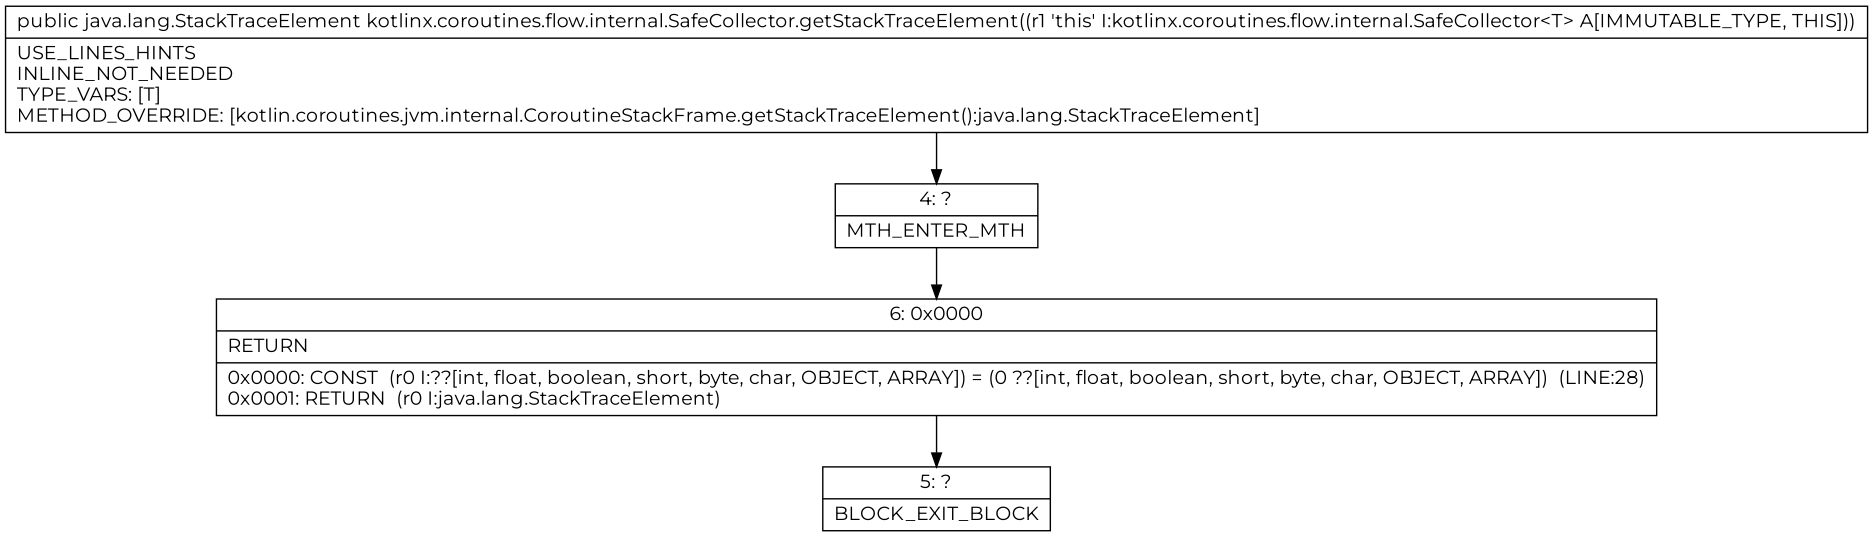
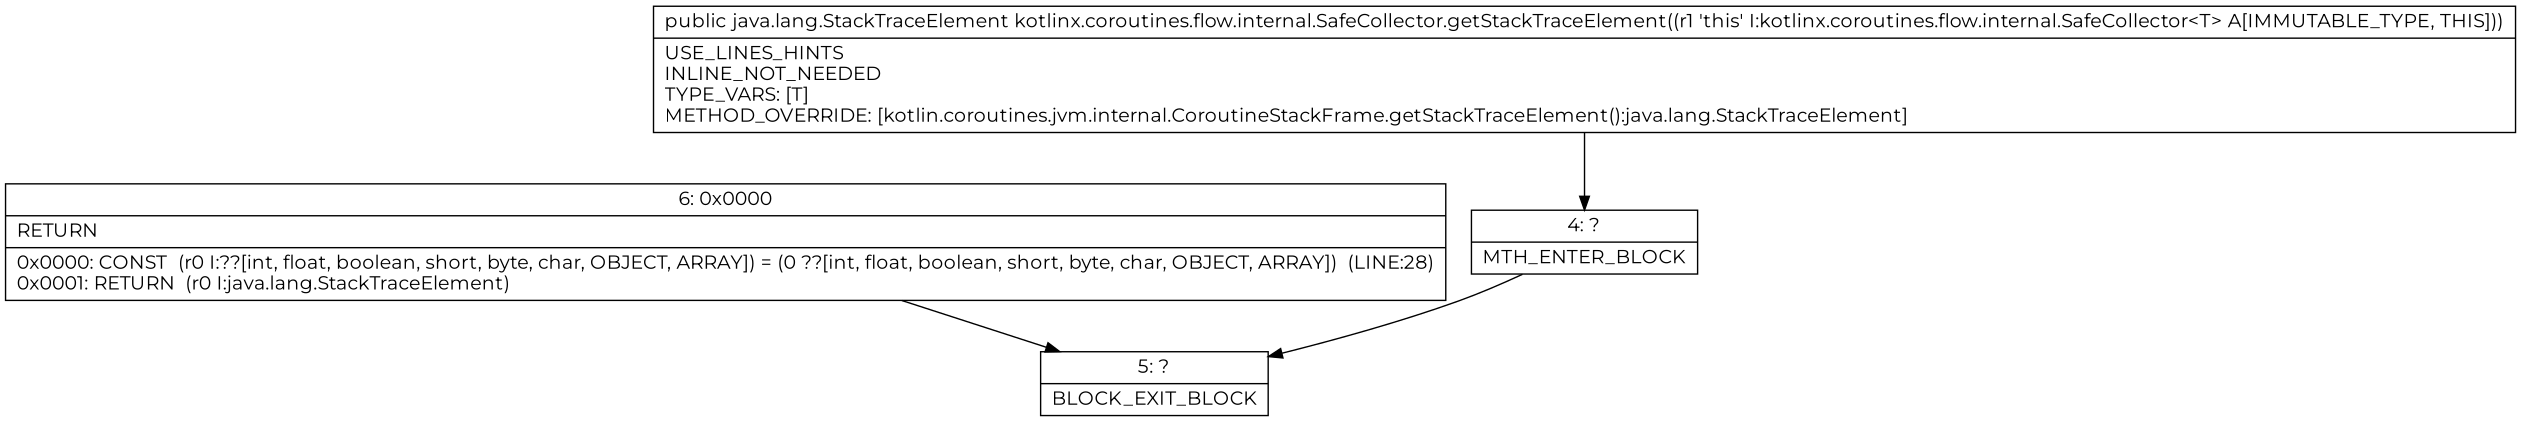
(937, 231) -> (1585, 257)
(937, 266) -> (1404, 319)
